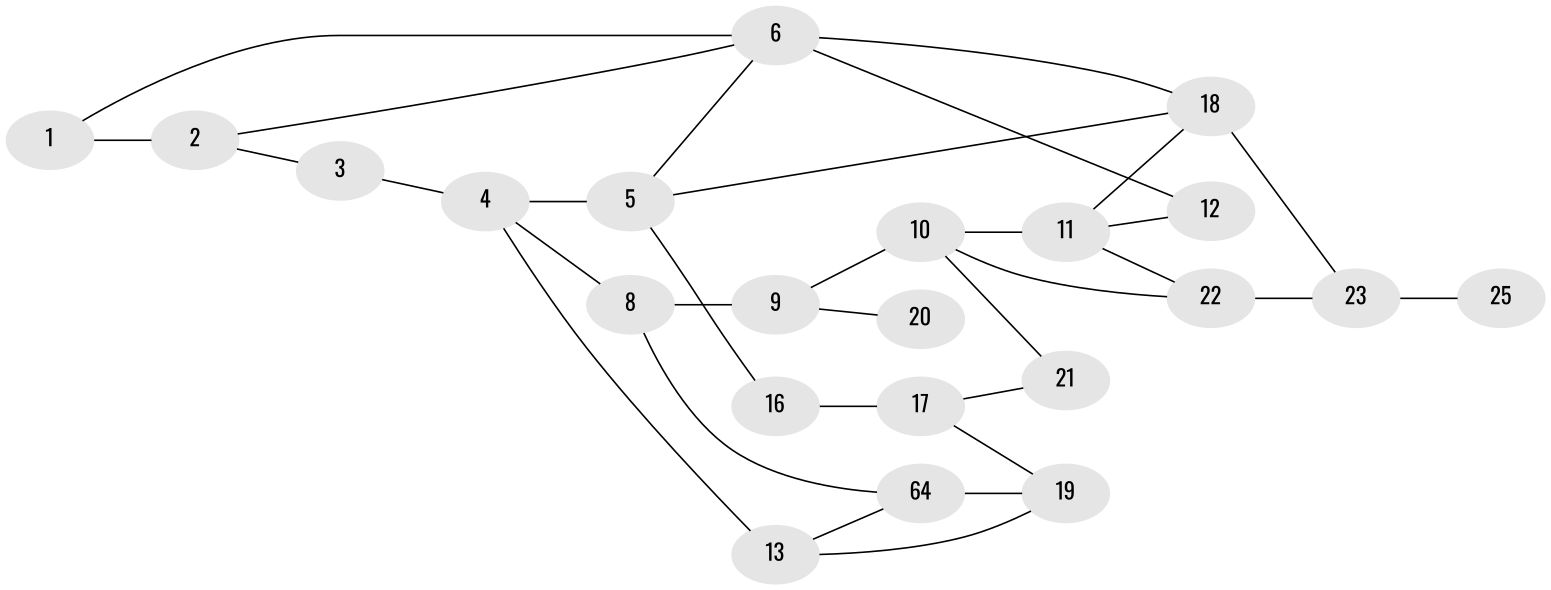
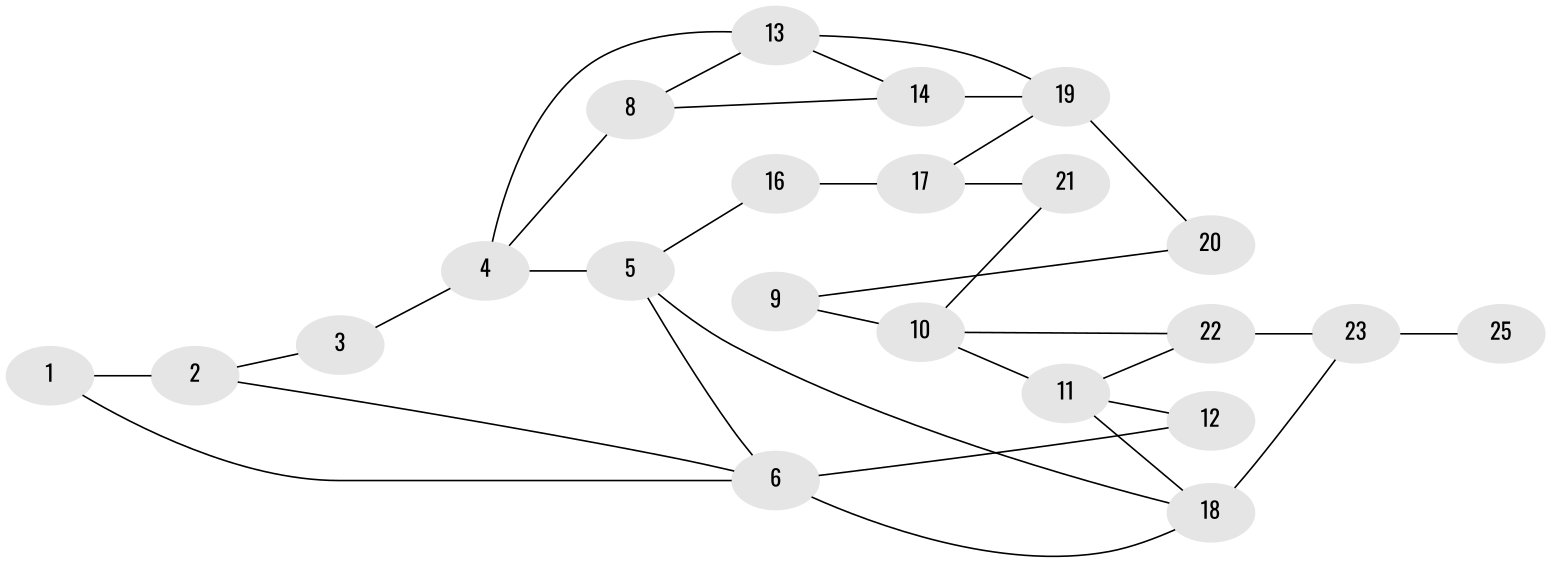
none -> (1139, 171)
(715, 305) -> (703, 73)
(921, 493) -> (921, 97)
